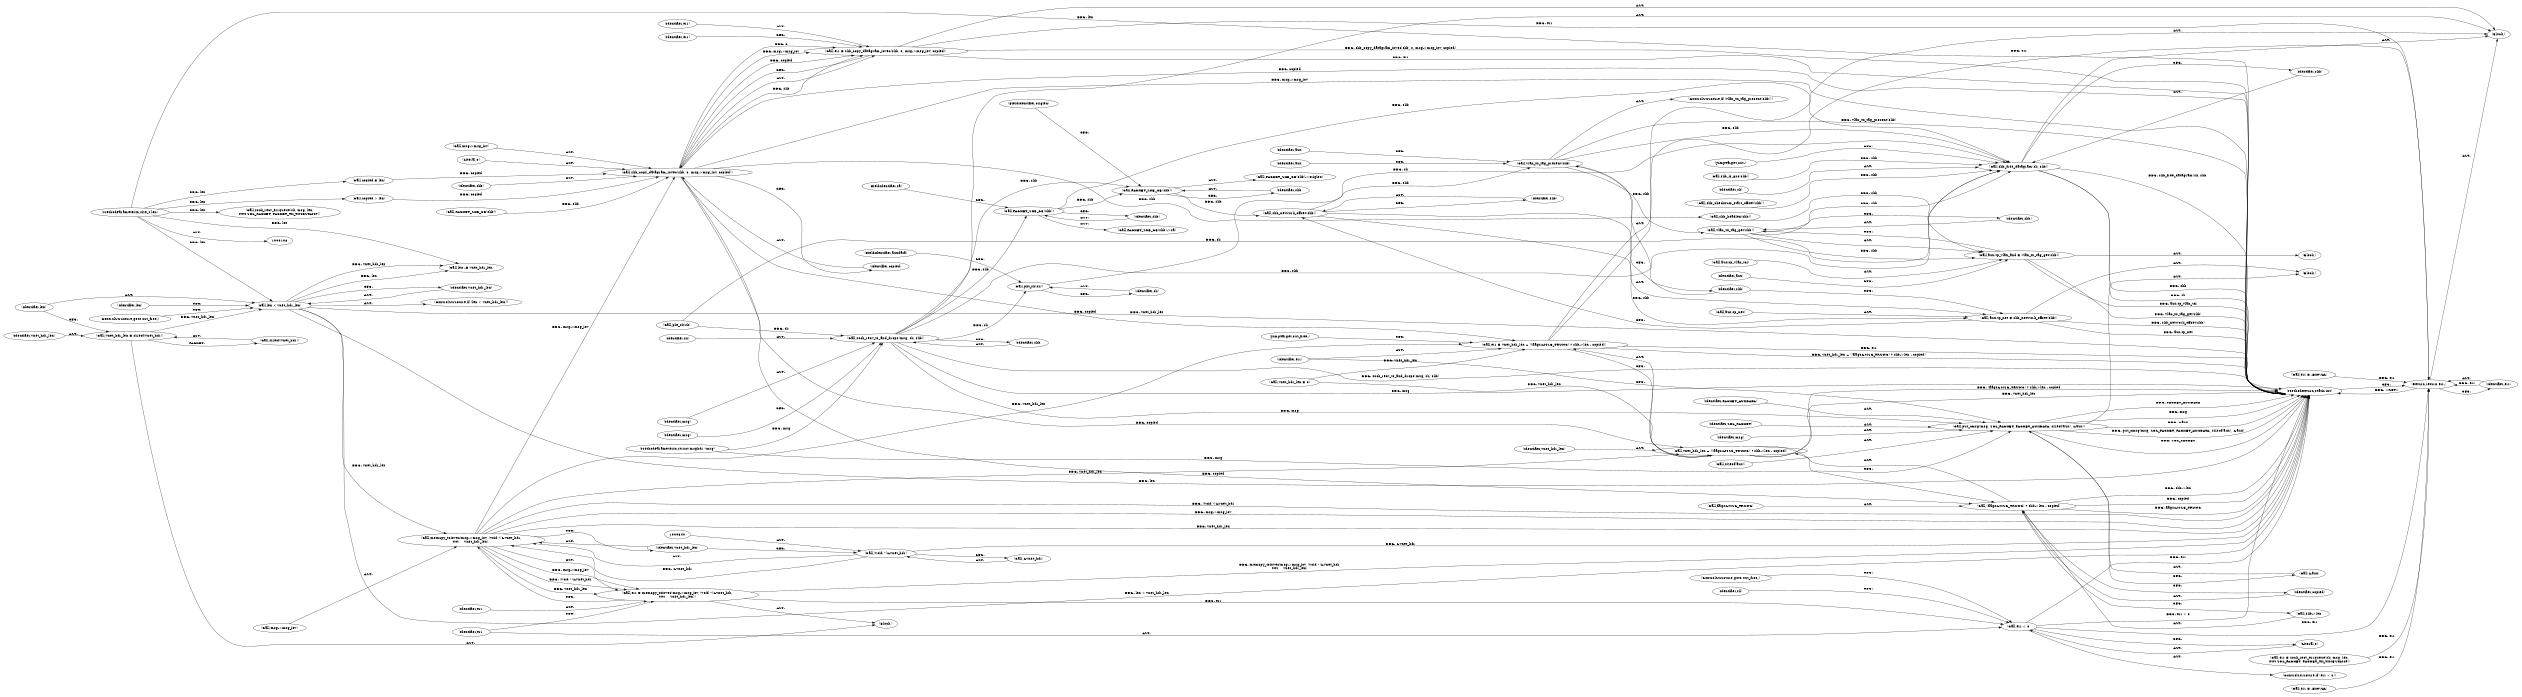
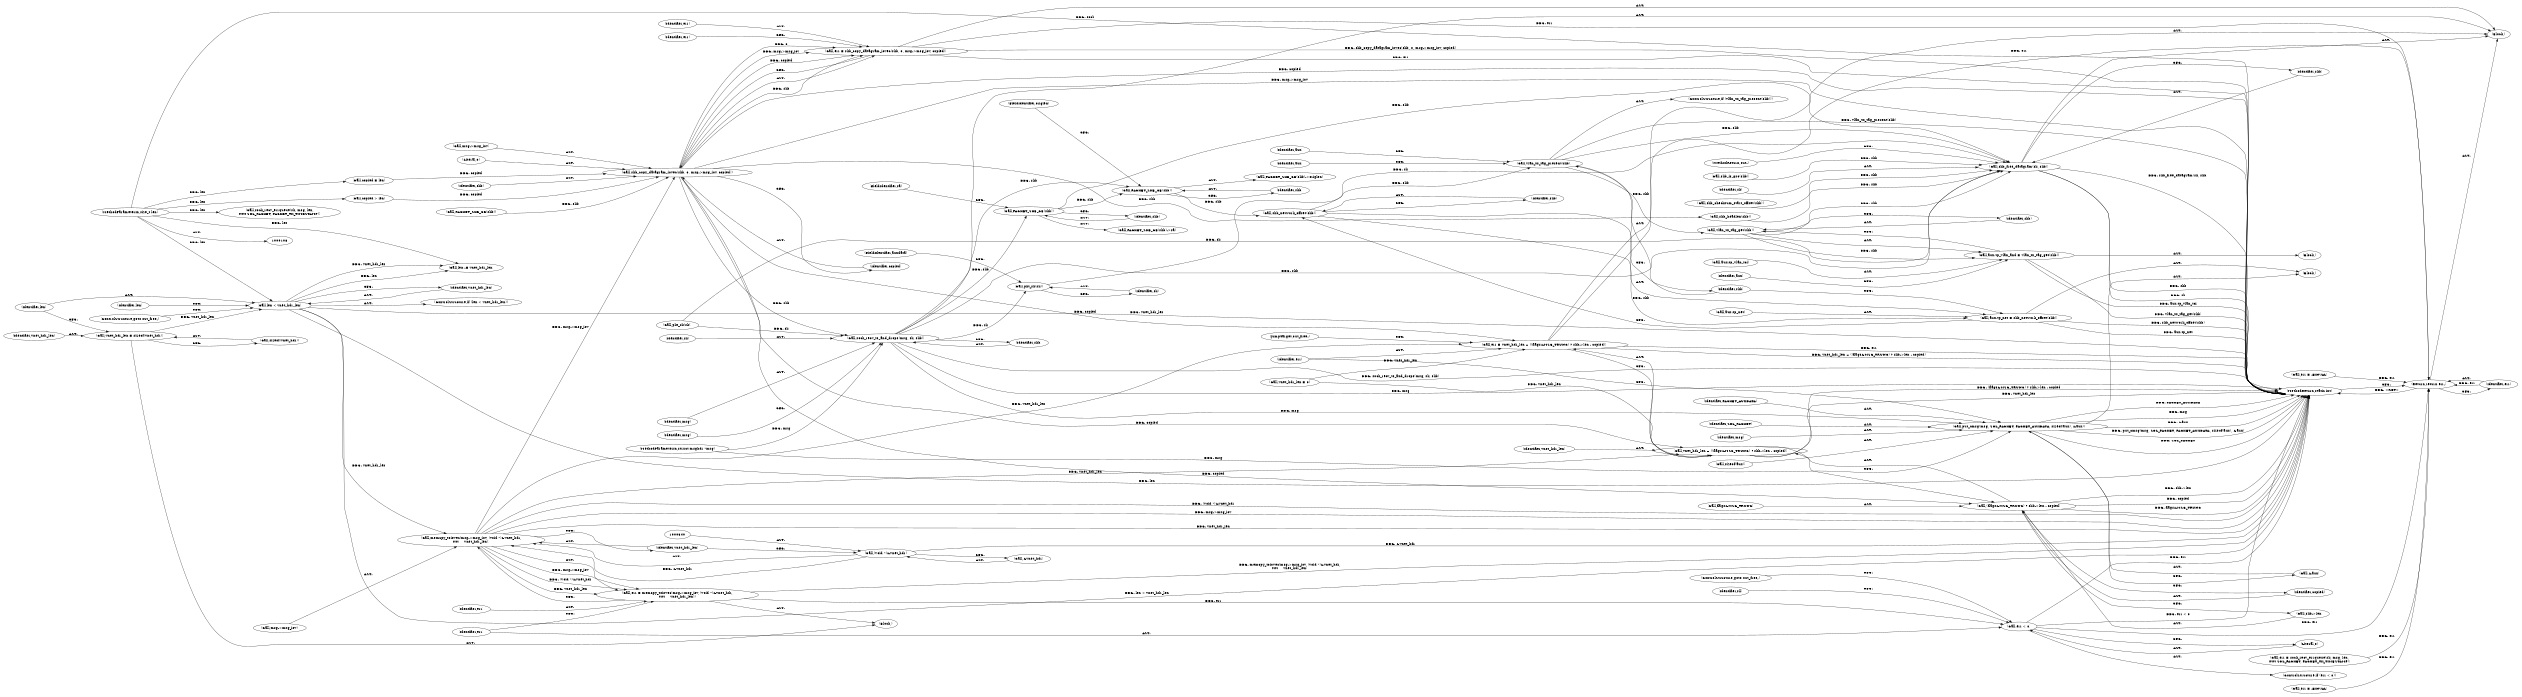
(1085, 17) -> (1085, 17)
(1731, 163) -> (1731, 163)
(1876, 195) -> (1866, 188)
none -> (739, 282)
(198, 343) -> (198, 343)
